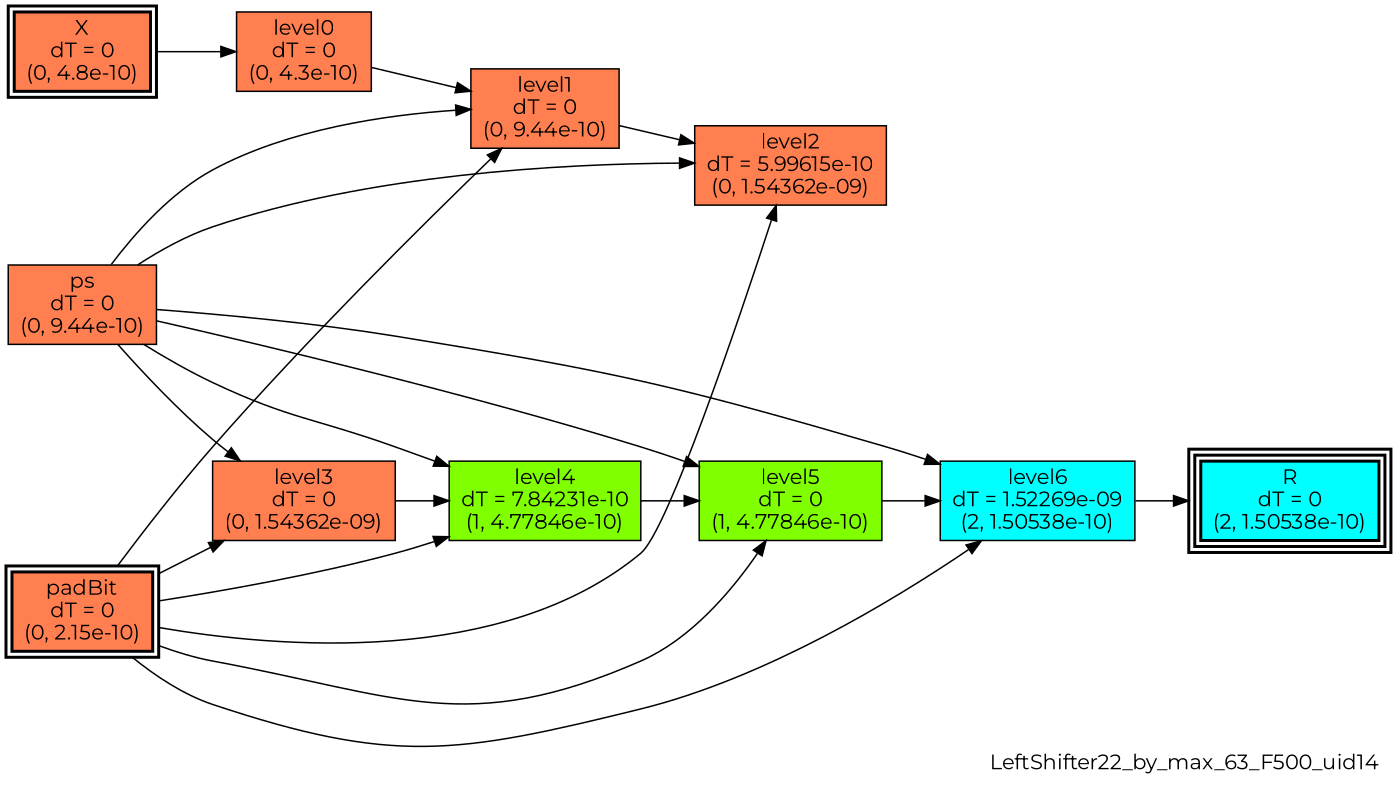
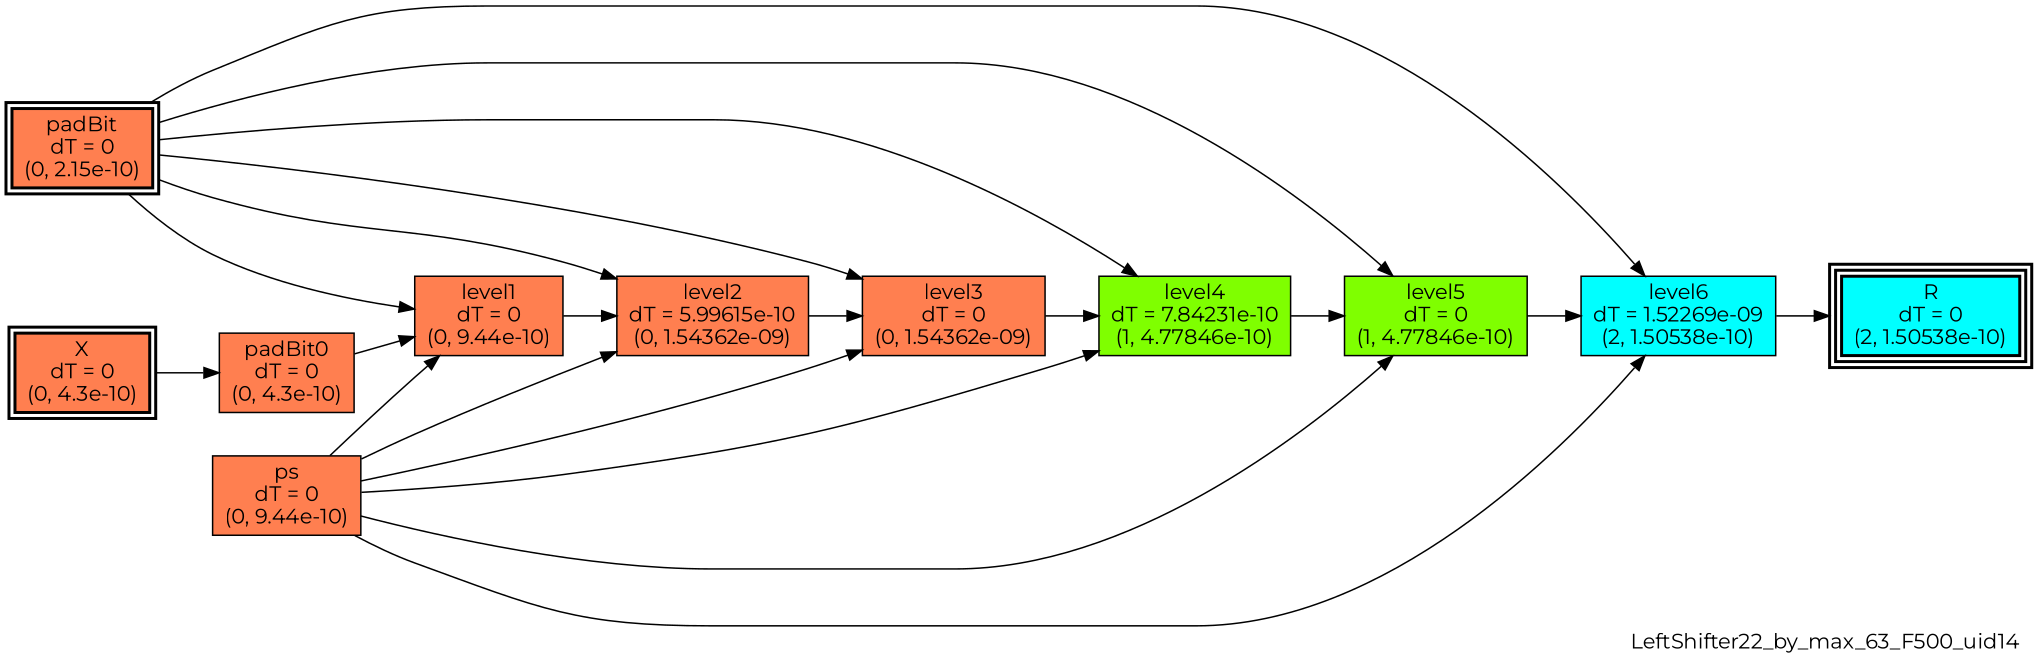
(82, 52) -> (82, 373)
(304, 52) -> (287, 373)
none -> (828, 316)
